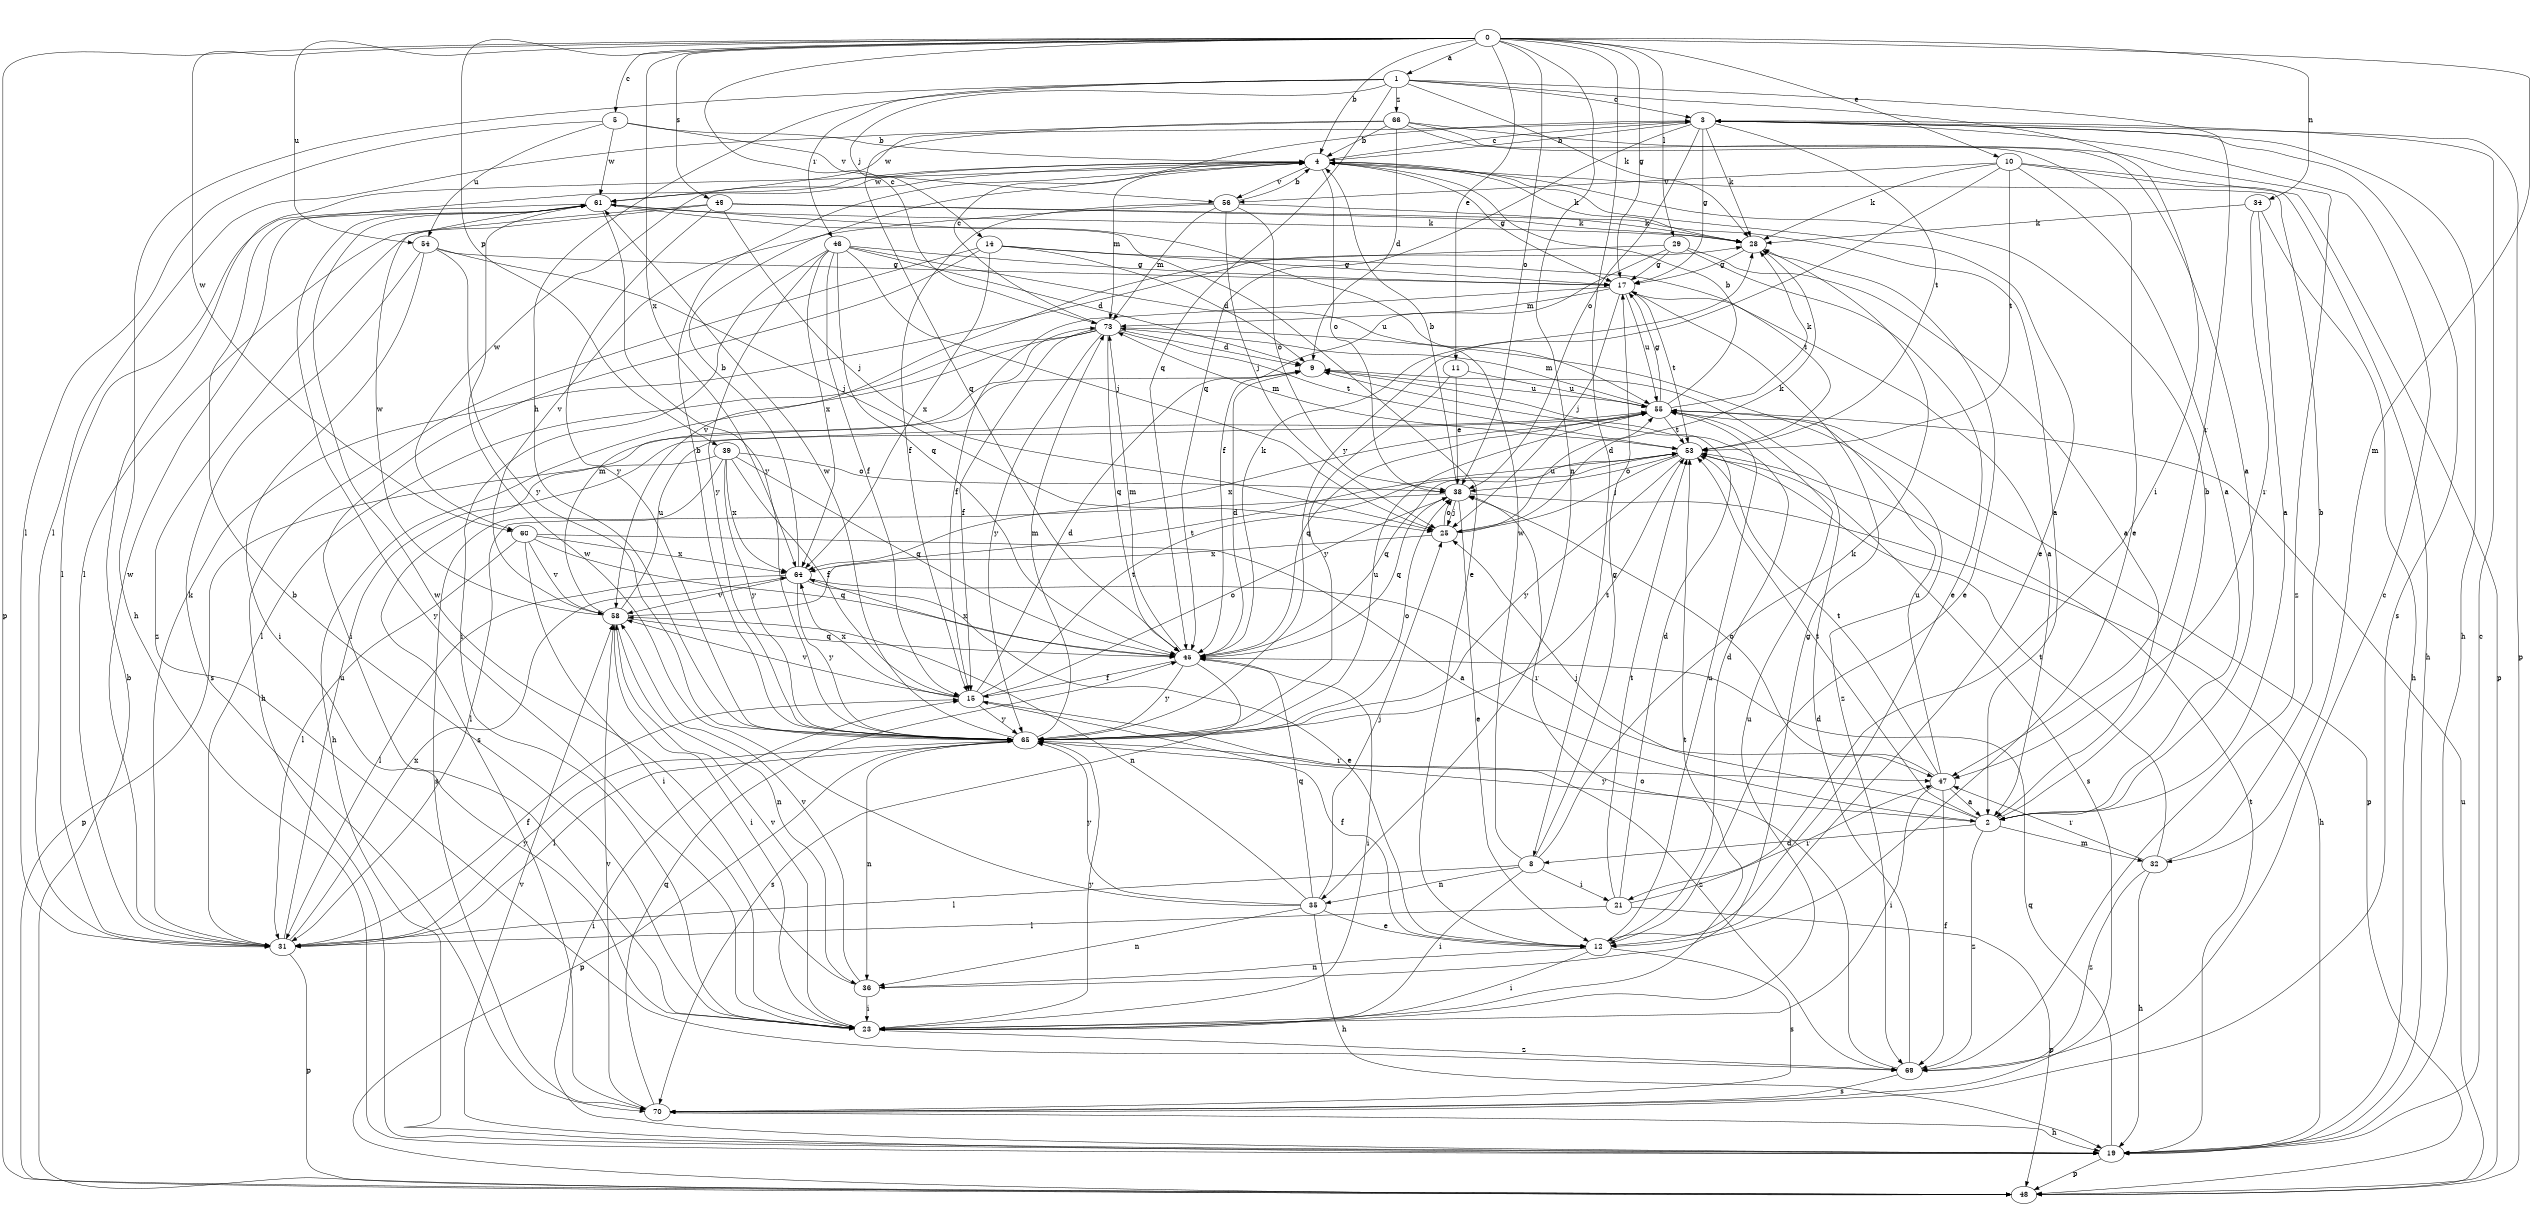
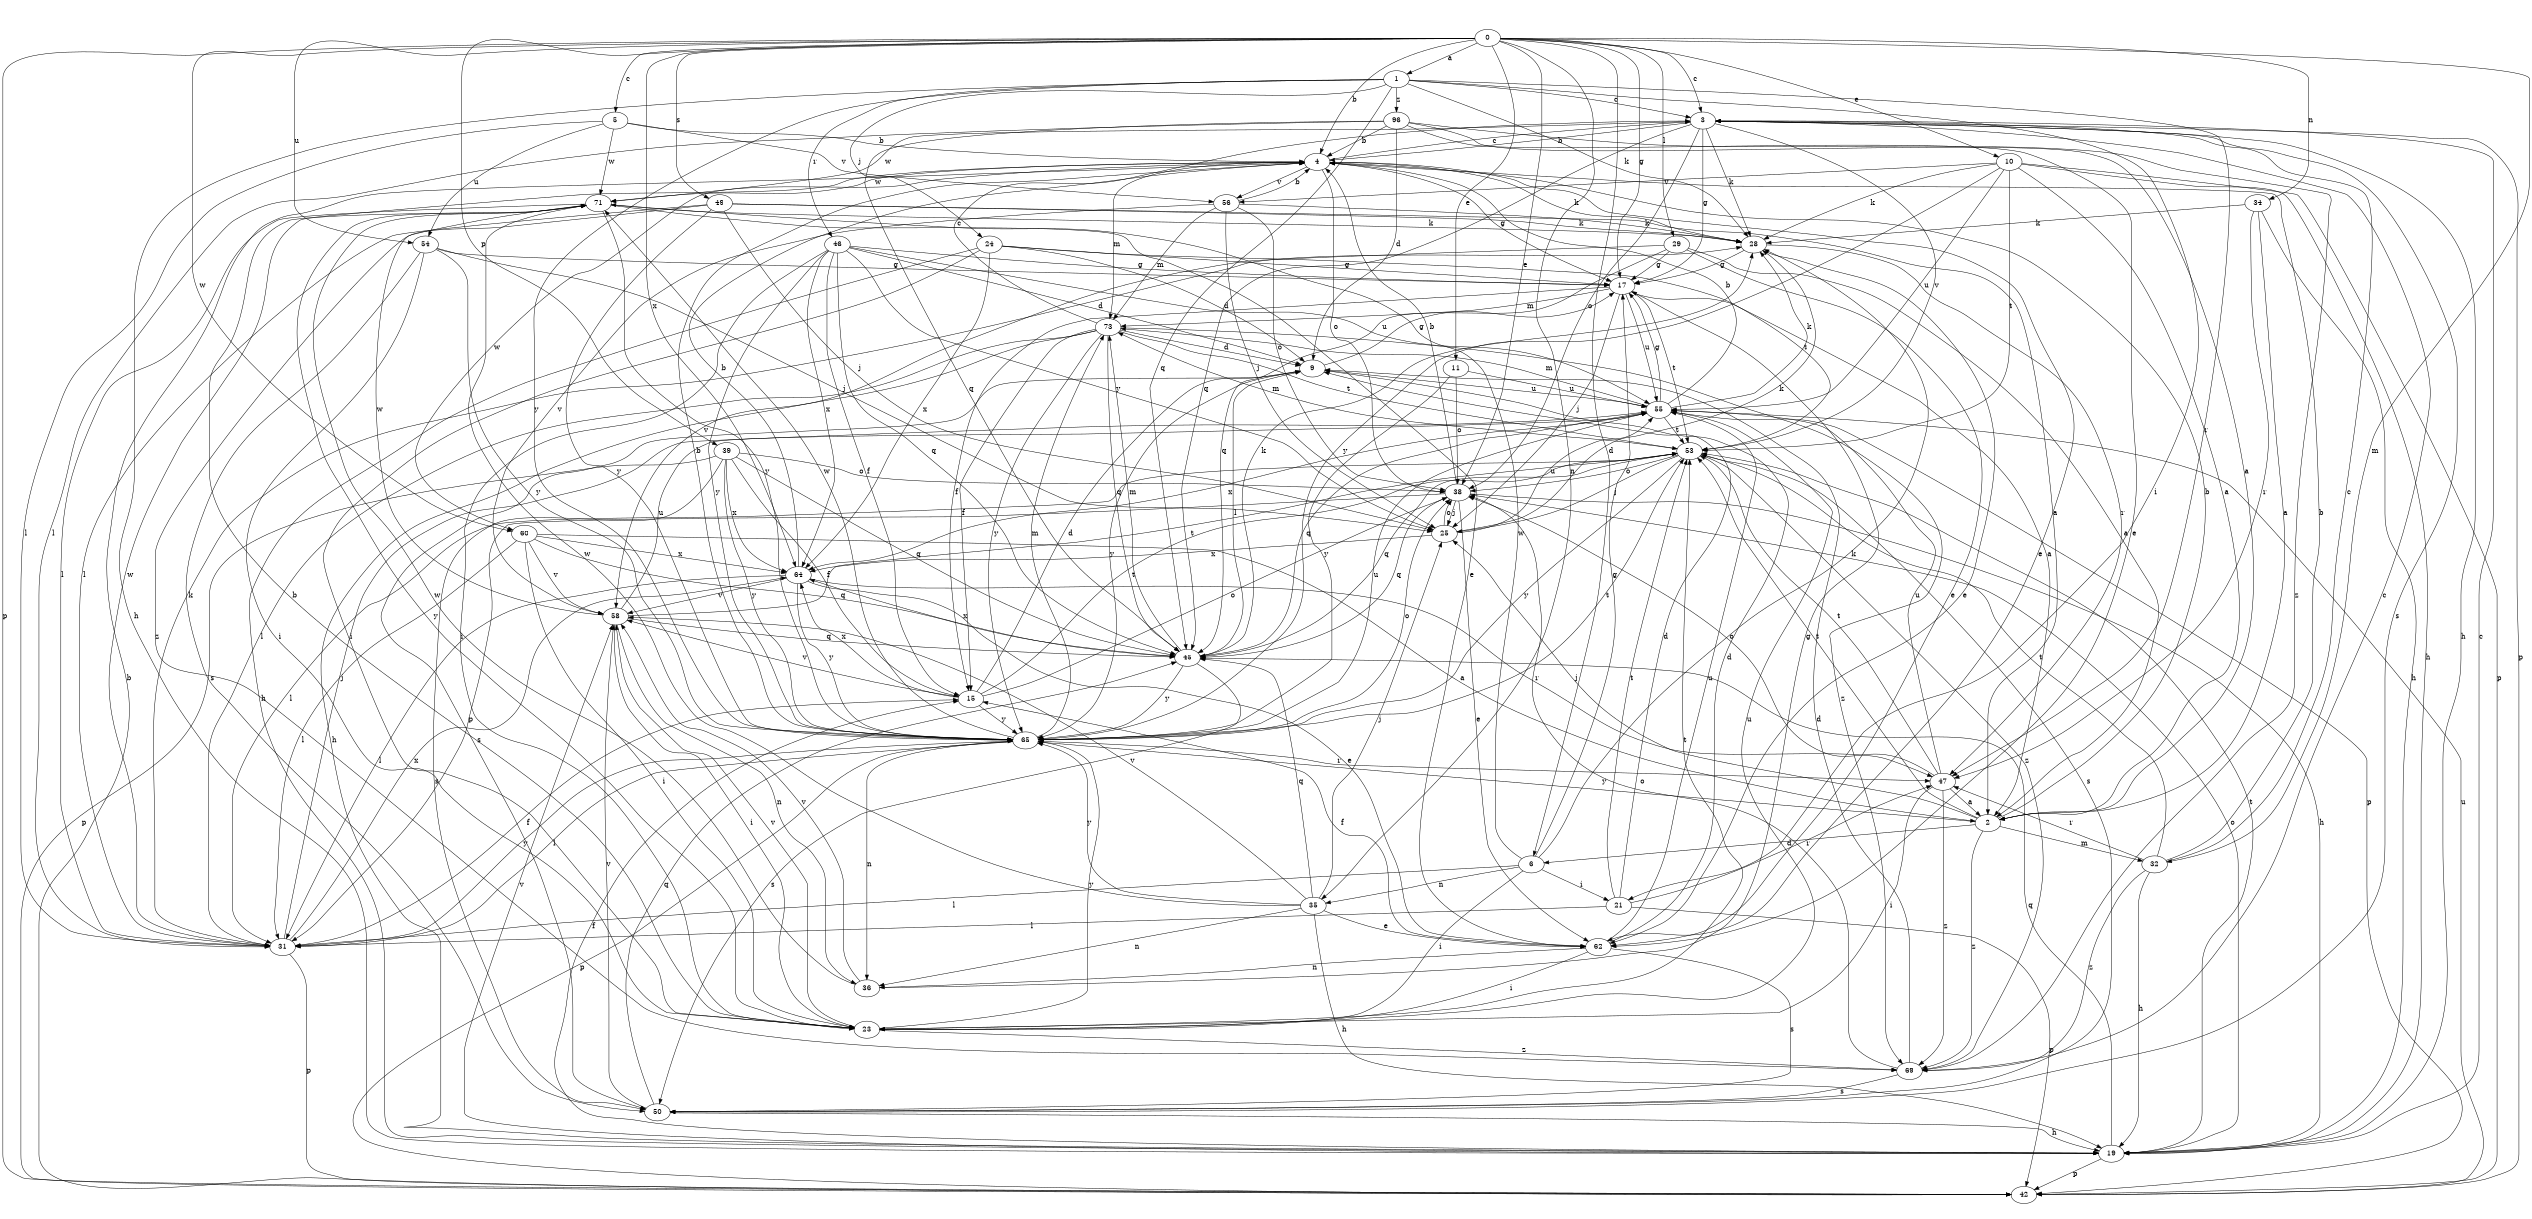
(844, 62) -> (1673, 57)
(1396, 121) -> (1396, 121)
(598, 203) -> (598, 203)
none -> (2372, 236)
(989, 245) -> (989, 245)
(1525, 265) -> (1525, 265)
(1937, 286) -> (1937, 286)
none -> (1419, 319)
(906, 331) -> none
none -> (1873, 345)
(1118, 389) -> (1118, 389)
(537, 410) -> (537, 410)
(1459, 430) -> (1459, 430)
none -> (2097, 435)
(1224, 451) -> (1224, 451)
(619, 454) -> none
(1235, 513) -> (1235, 513)
none -> (815, 514)
none -> (1113, 518)
none -> (2083, 659)
(342, 678) -> (342, 678)
(1082, 680) -> none
(471, 720) -> (471, 720)
(1133, 761) -> (1133, 761)
(1546, 775) -> (1993, 728)
(1531, 864) -> (1531, 864)
(594, 926) -> (594, 926)
(1946, 926) -> (1946, 926)
(1598, 947) -> (1598, 947)
(1327, 972) -> none
(867, 1007) -> none
(657, 1112) -> (657, 1112)
(2024, 1195) -> (2024, 1195)
